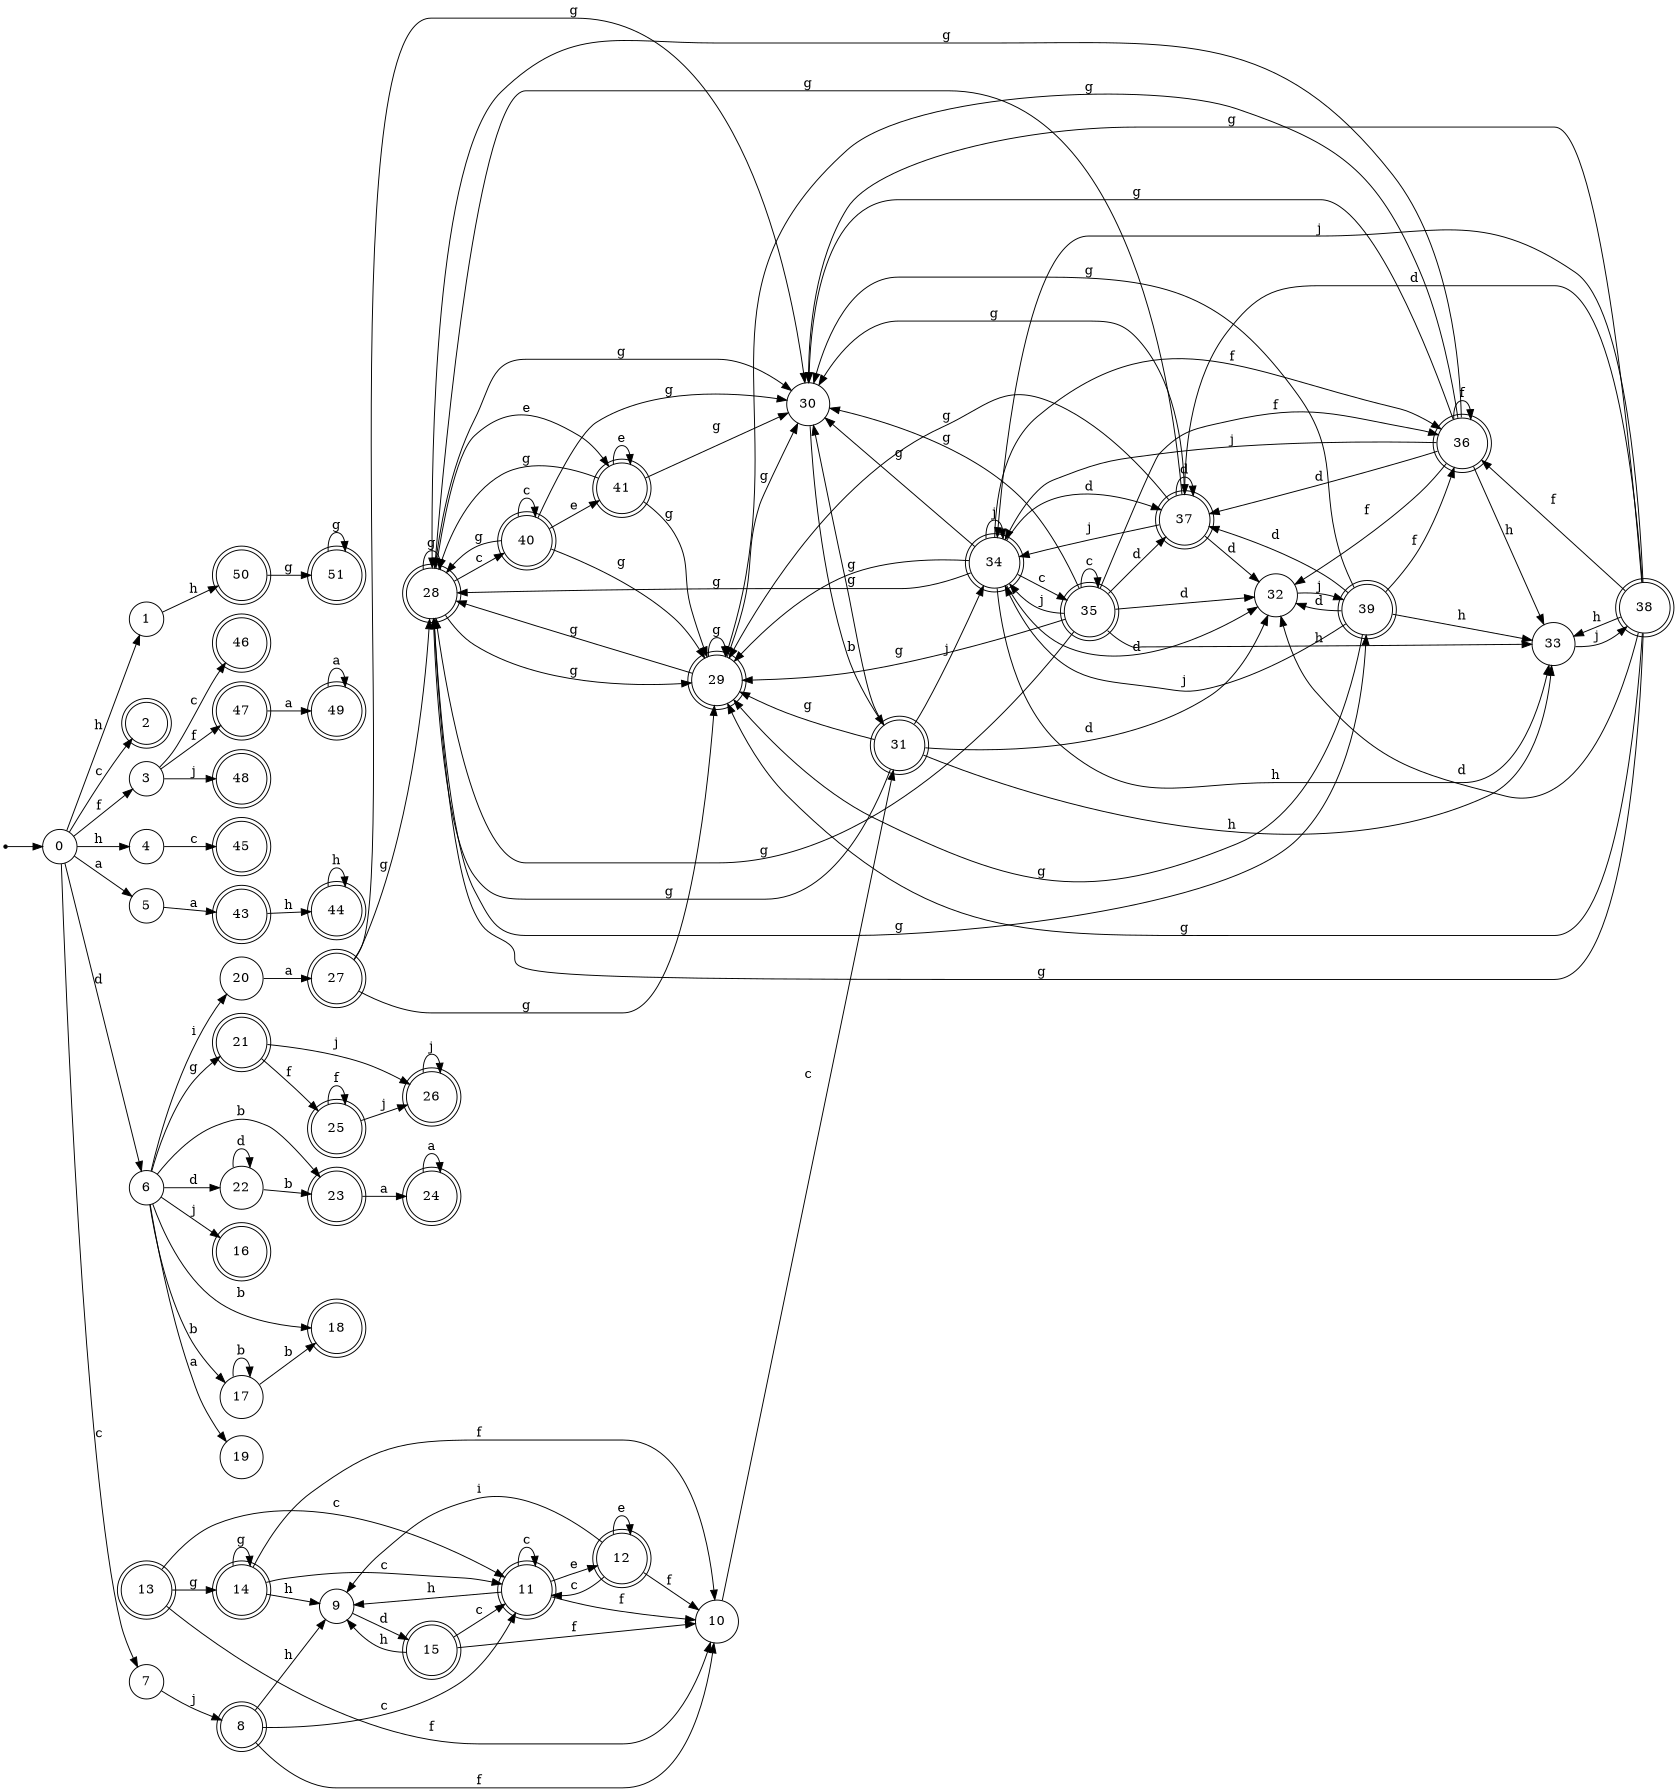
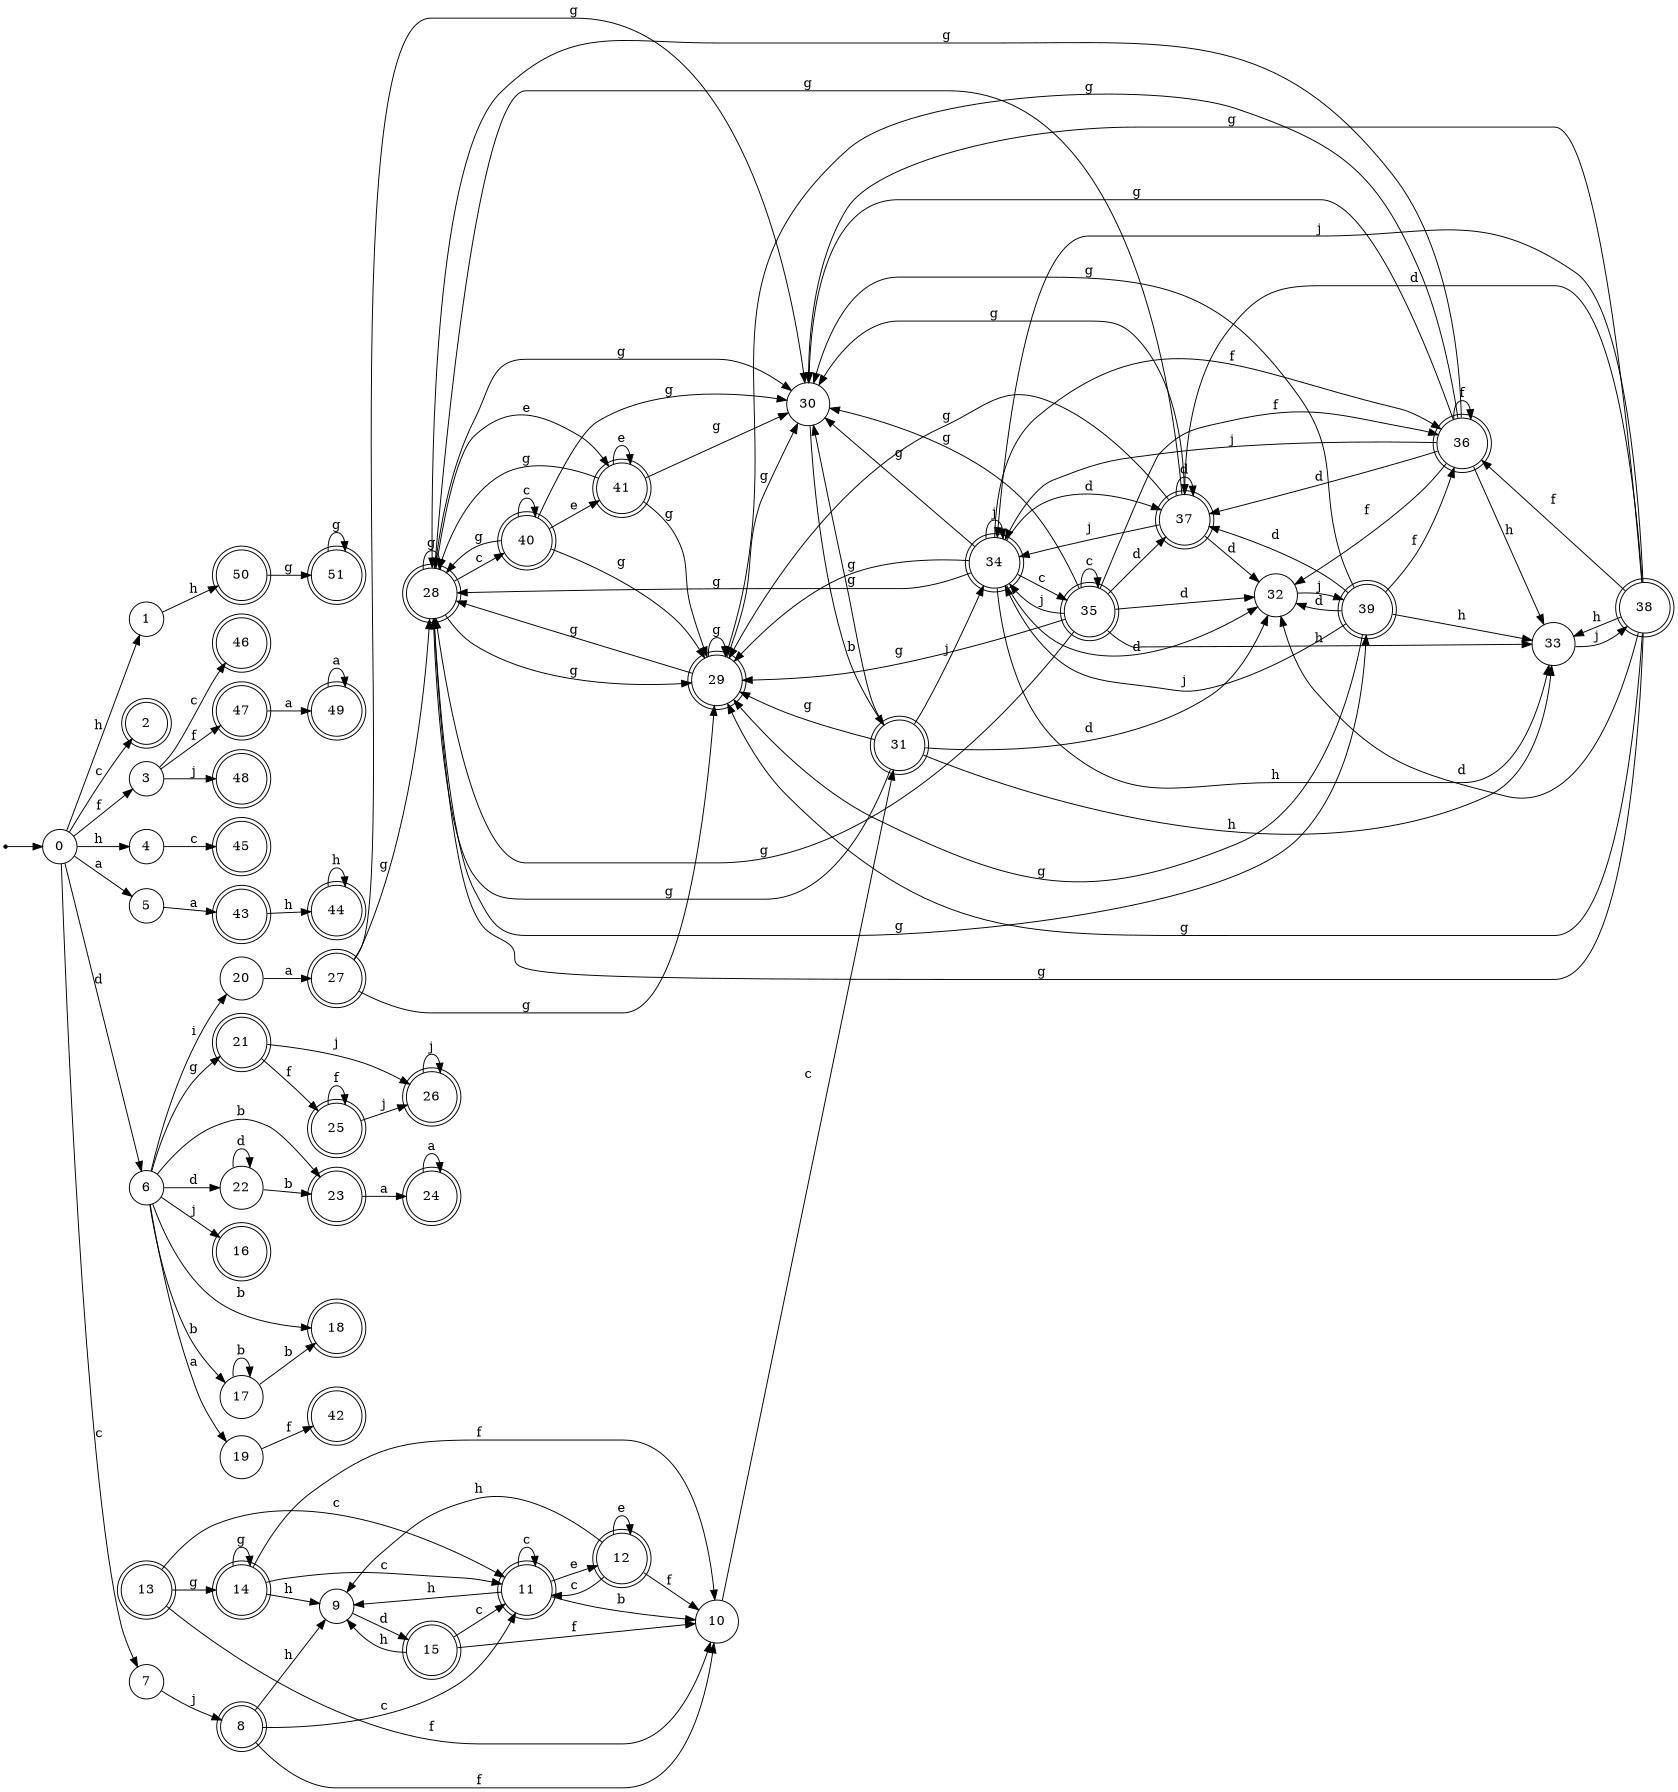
none -> (337, 1416)
(479, 1489) -> (479, 1489)
(622, 1600) -> (622, 1600)
